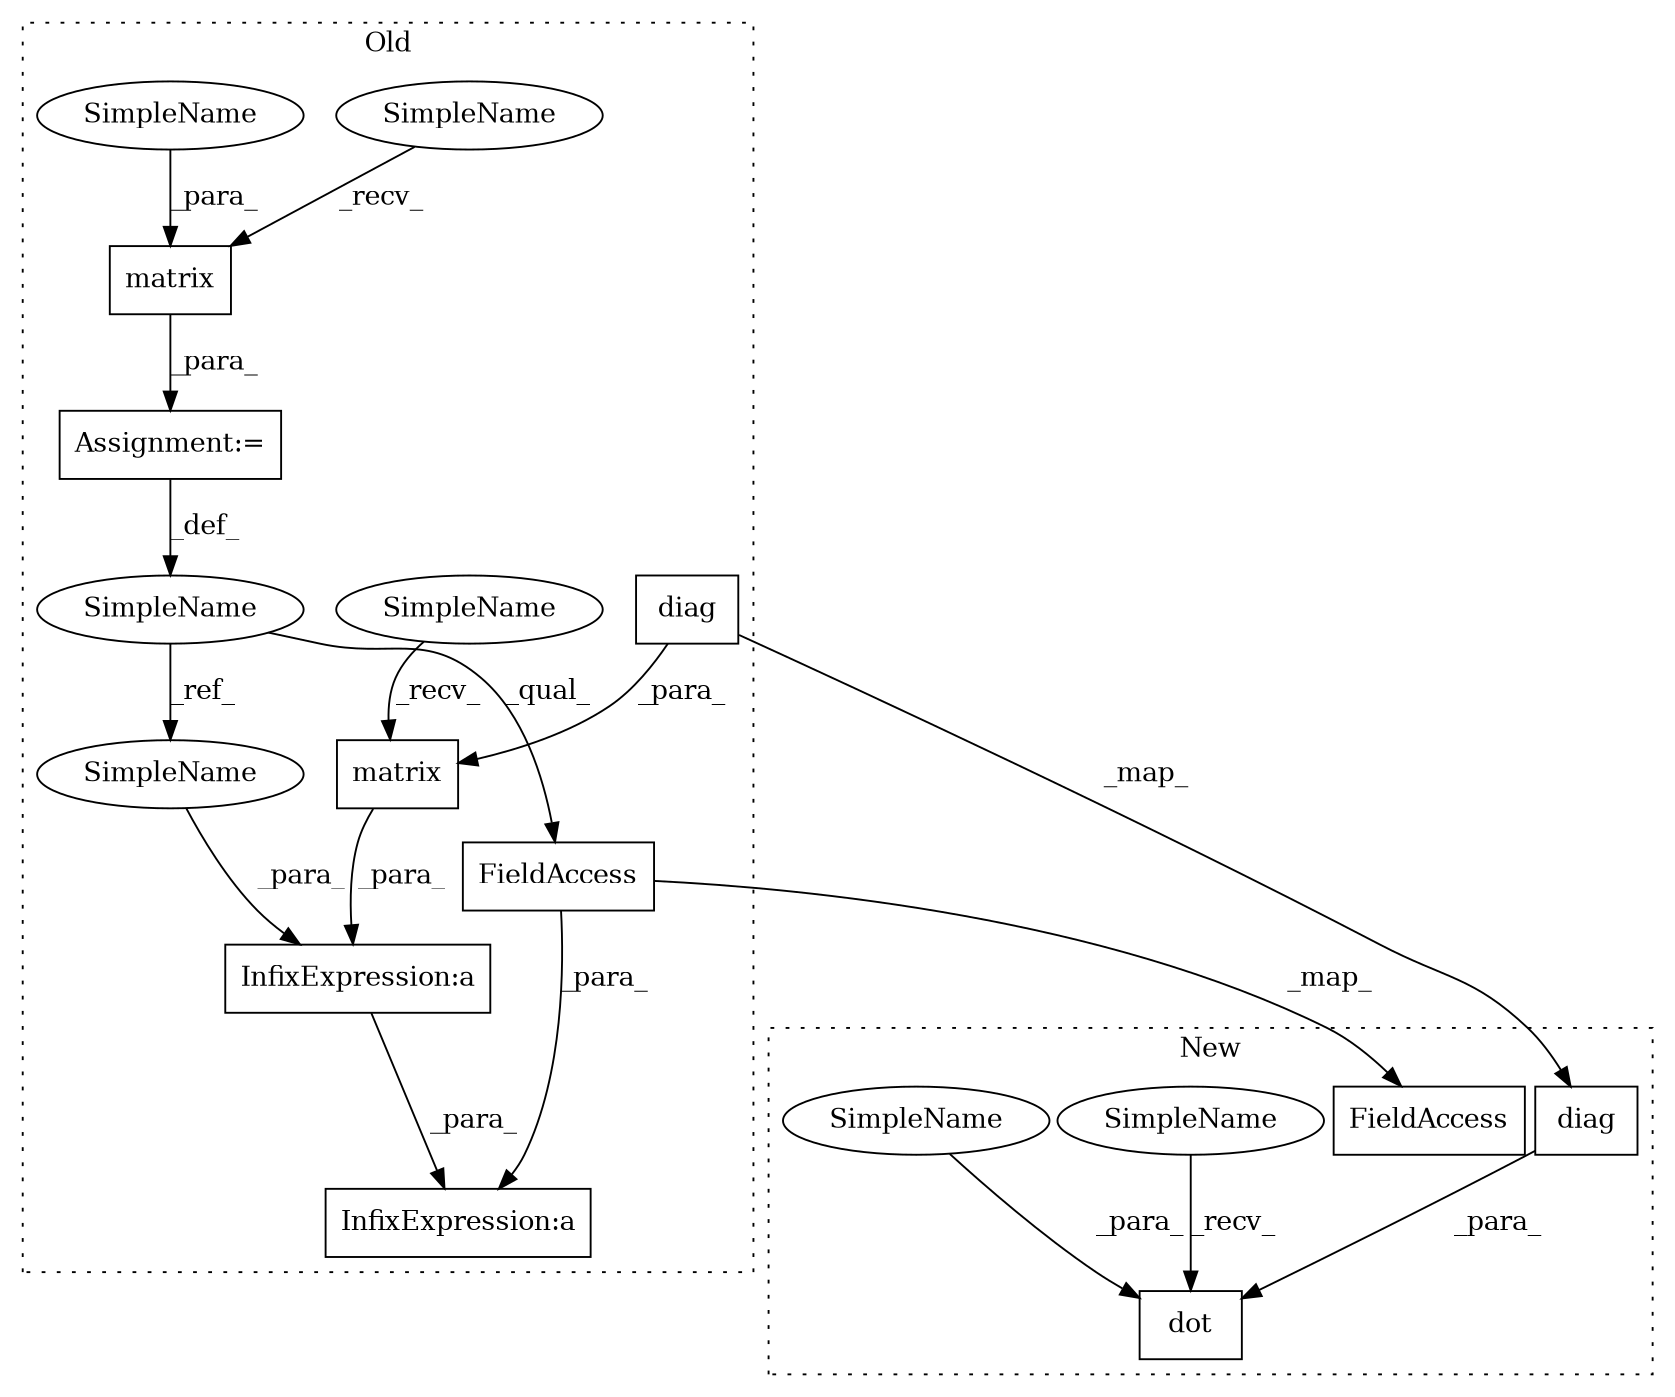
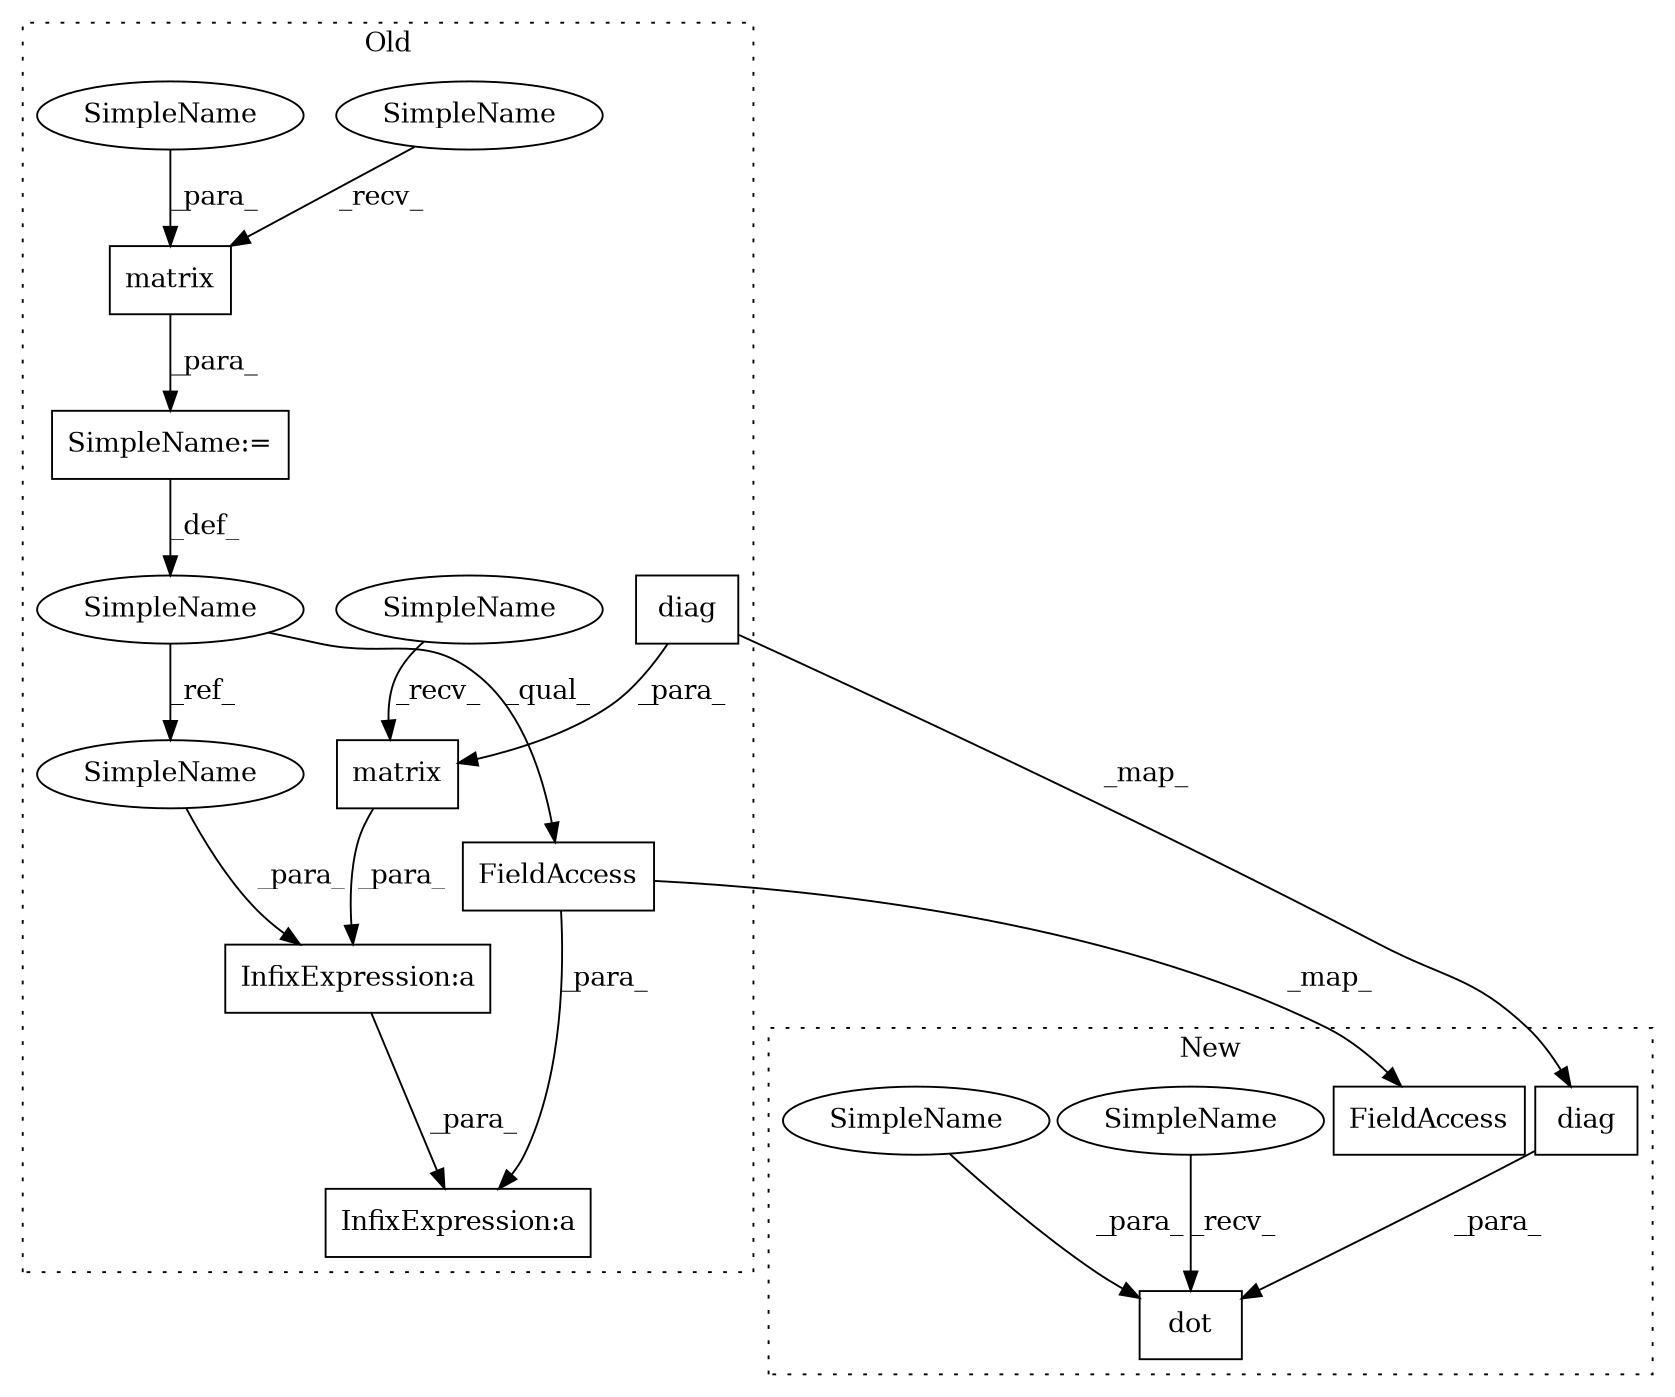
(170, 445) -> (170, 445)
